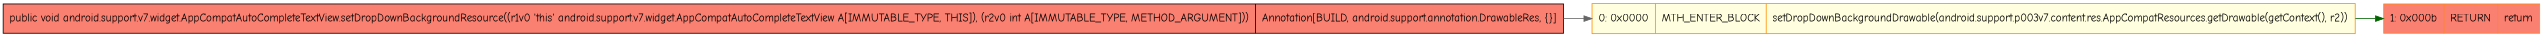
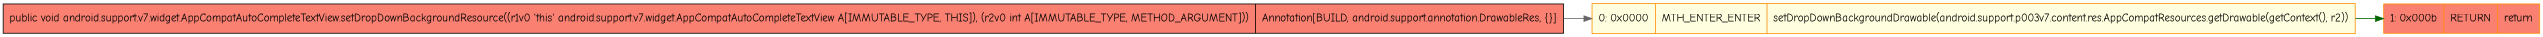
(1711, 18) -> (1711, 18)
